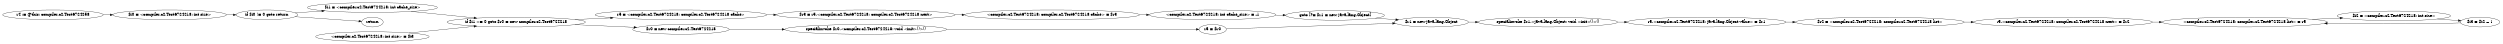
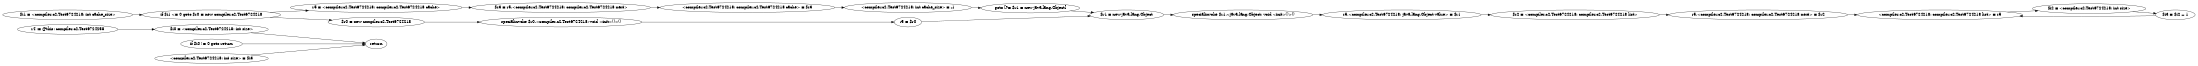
(309, 12) -> none
(230, 15) -> (307, 38)
(442, 30) -> (307, 50)
